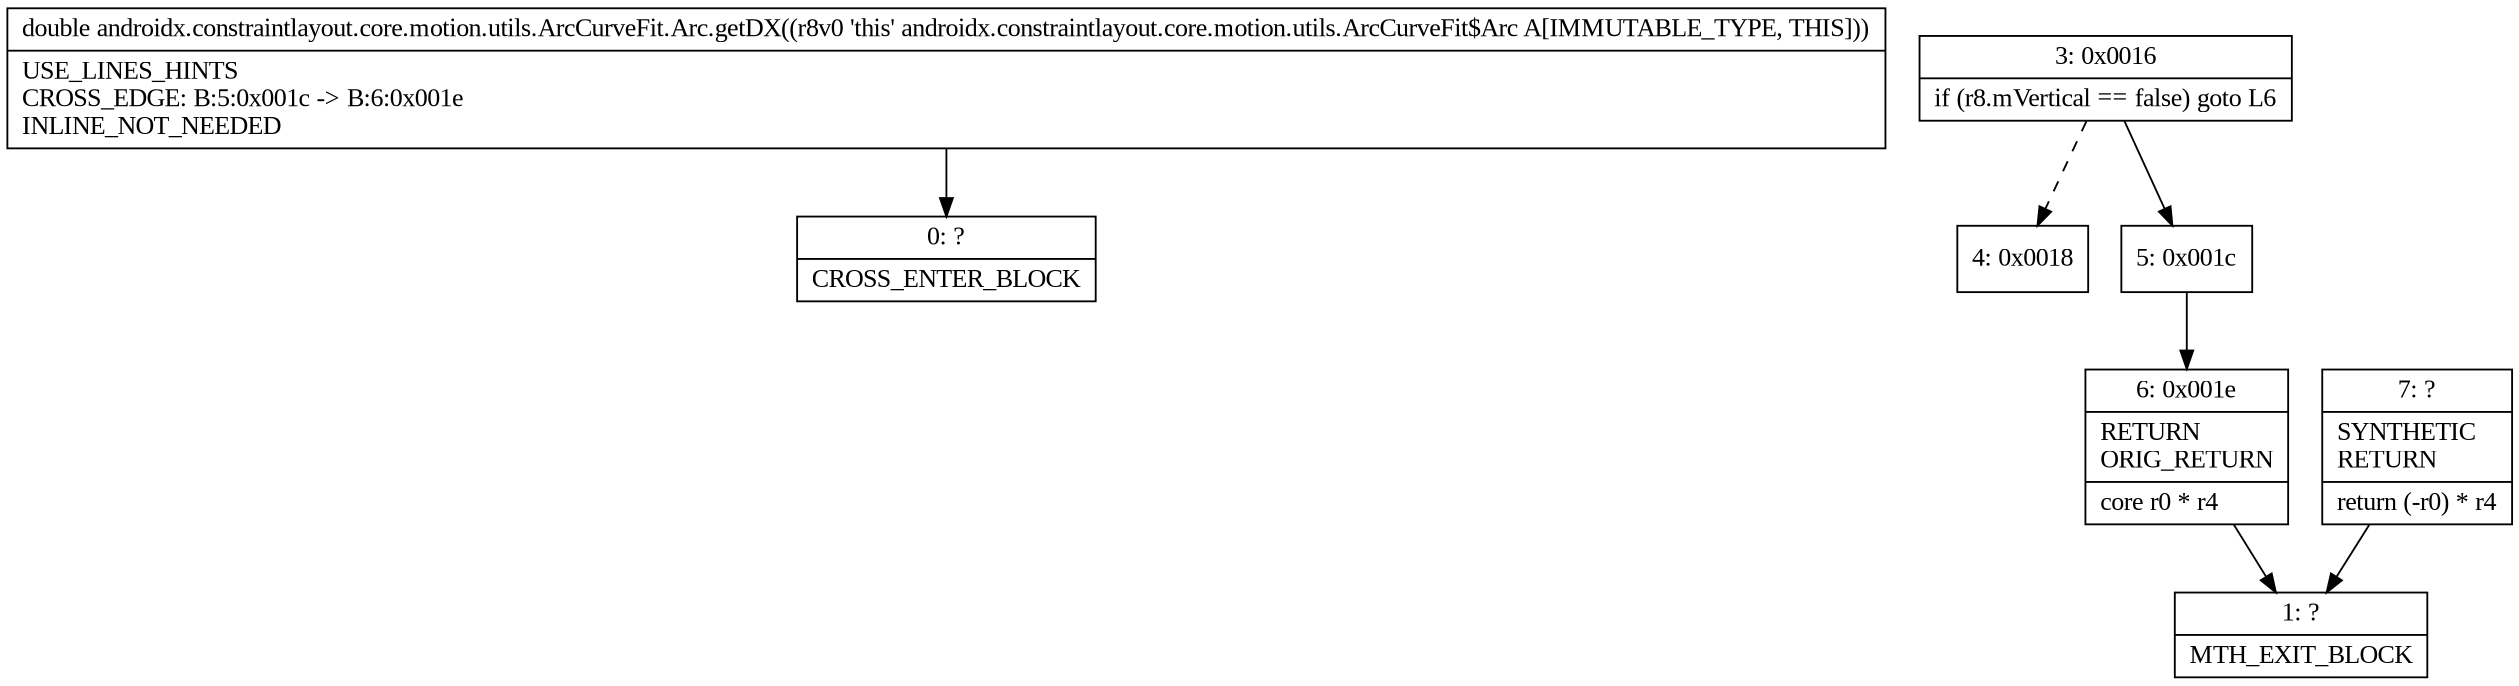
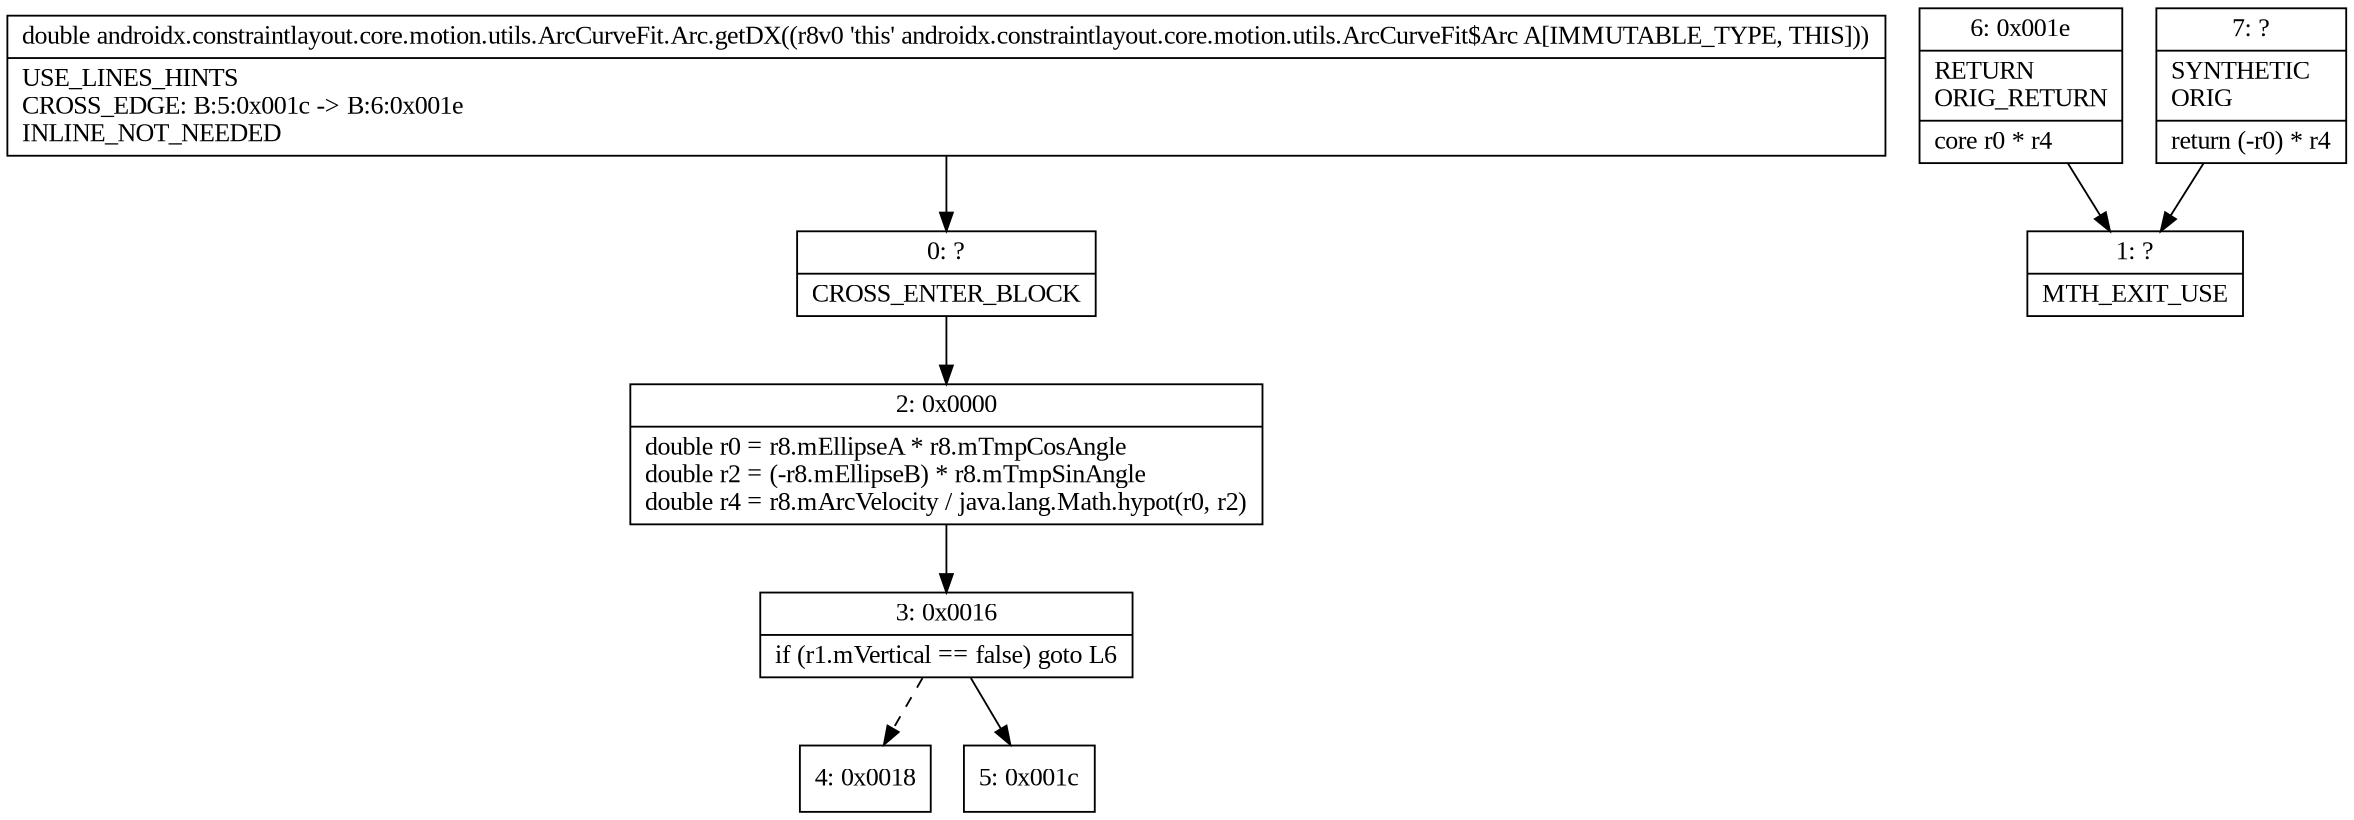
(2106, 99) -> (946, 655)
(2187, 321) -> none
none -> (946, 454)
(2388, 460) -> (2202, 99)
(2301, 655) -> (2135, 294)
